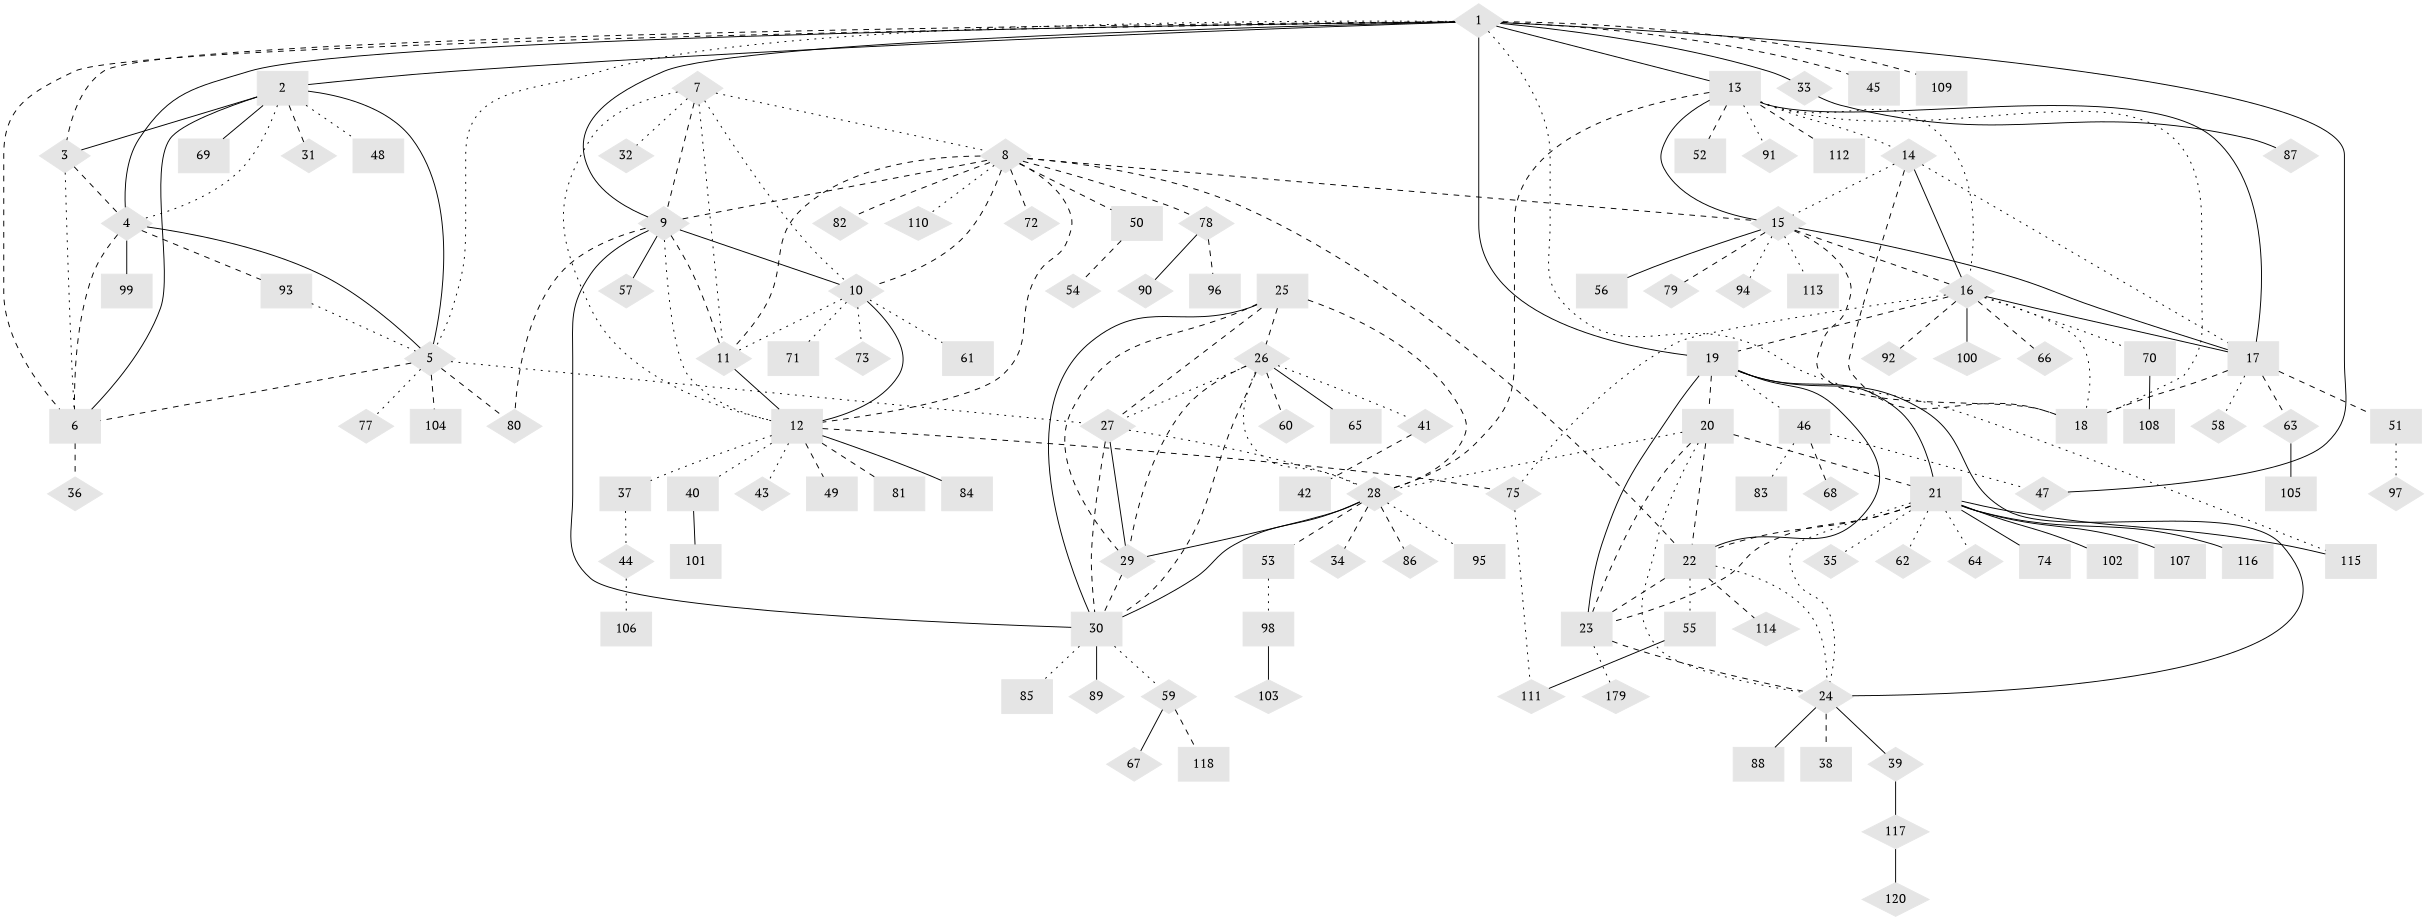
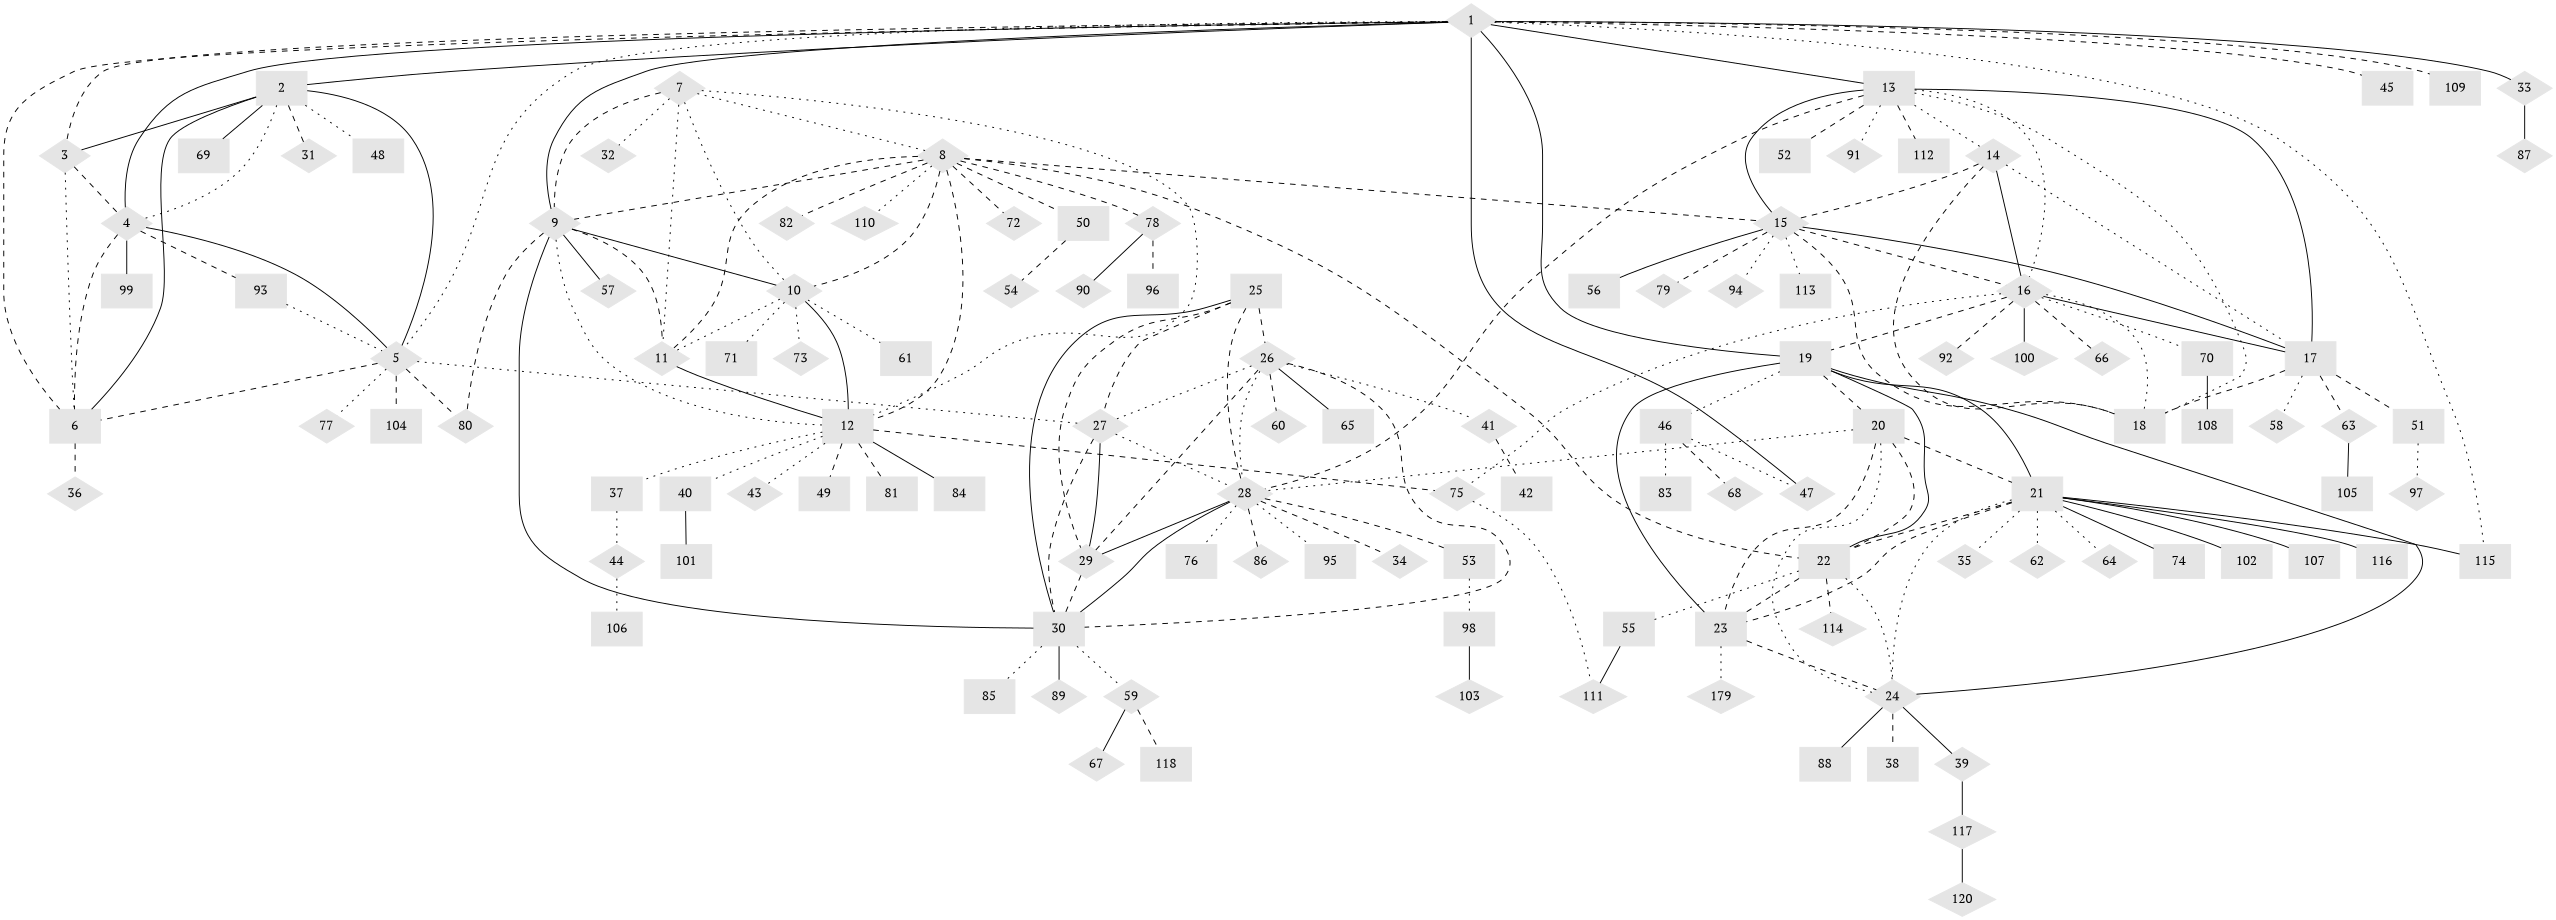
(1844, 190) -> (1890, 194)
none -> (1191, 561)
